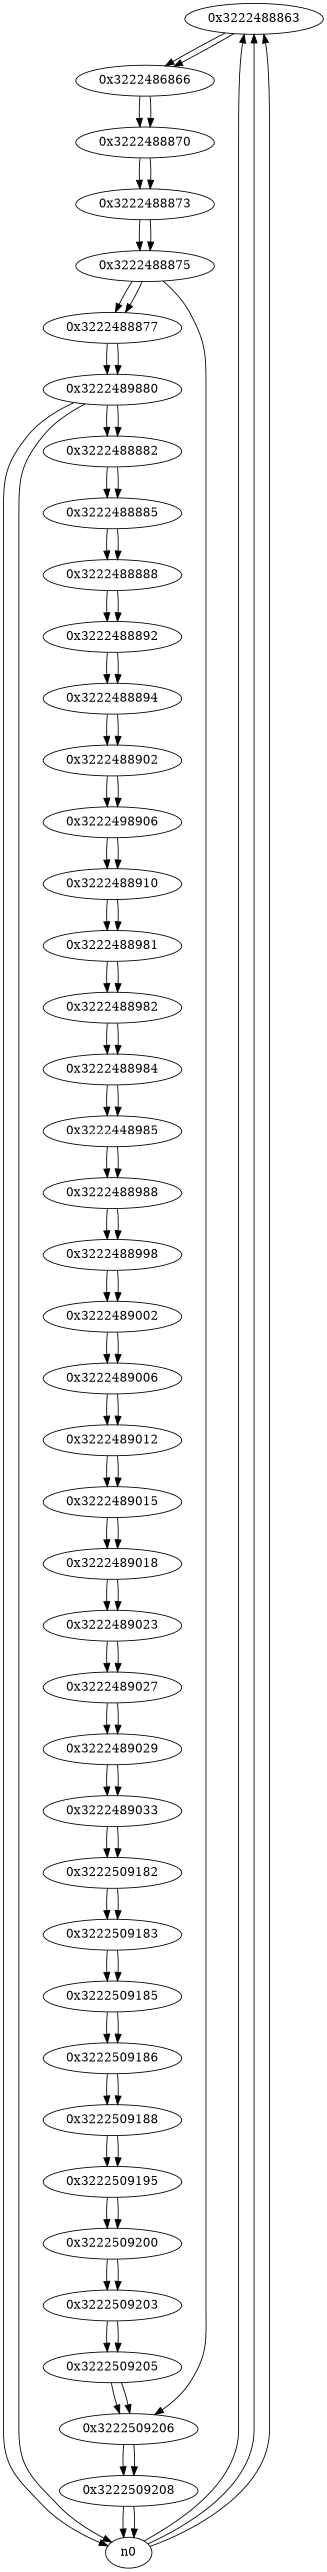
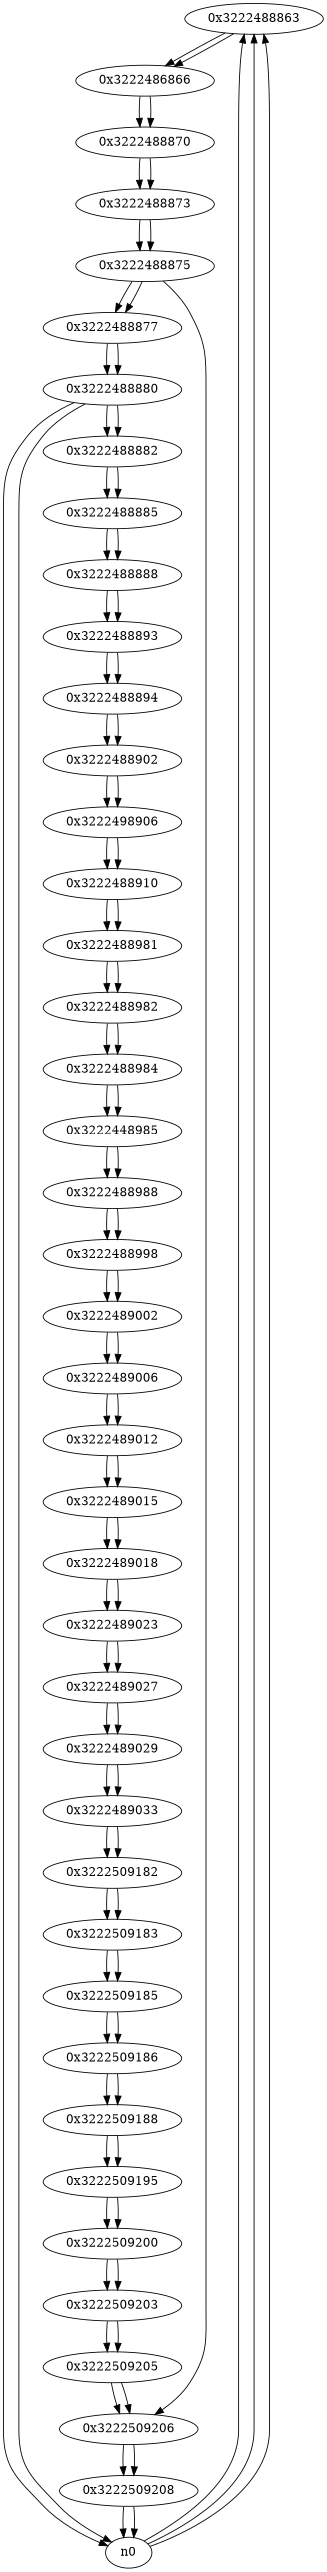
(112, 390) -> (112, 390)
(112, 637) -> (112, 637)
